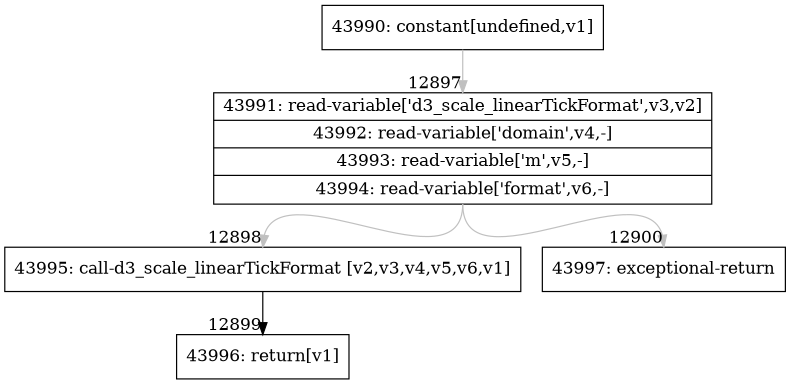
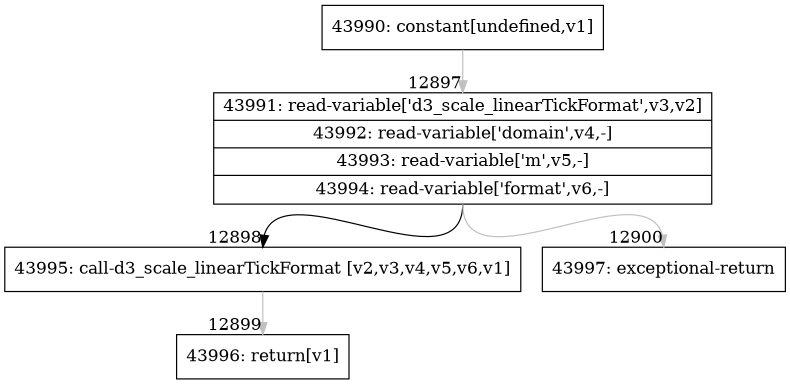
(369, 227) -> (369, 227)
(263, 307) -> (263, 307)
